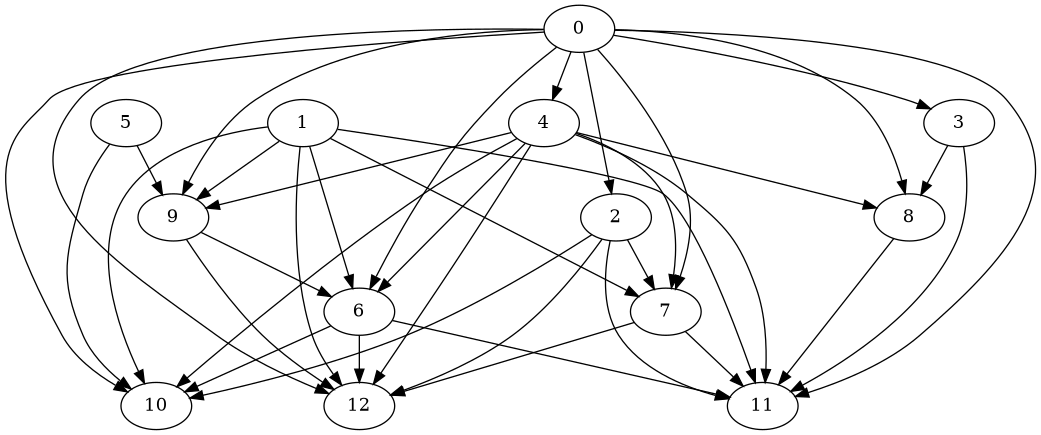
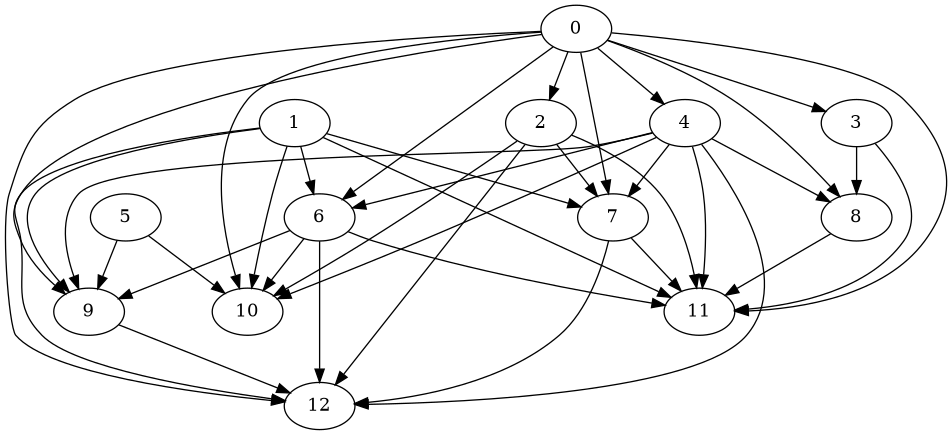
(260, 262) -> (210, 262)
